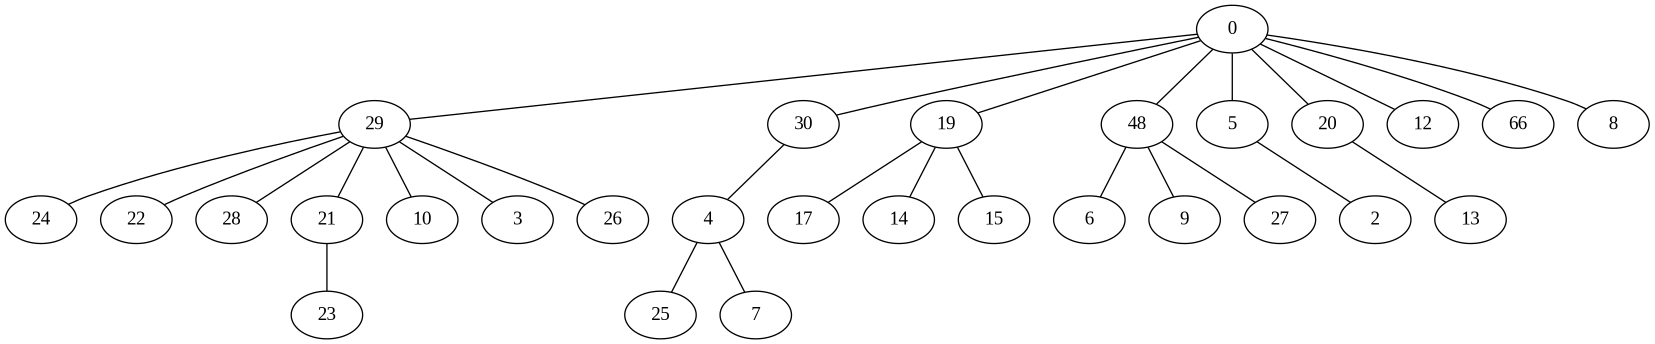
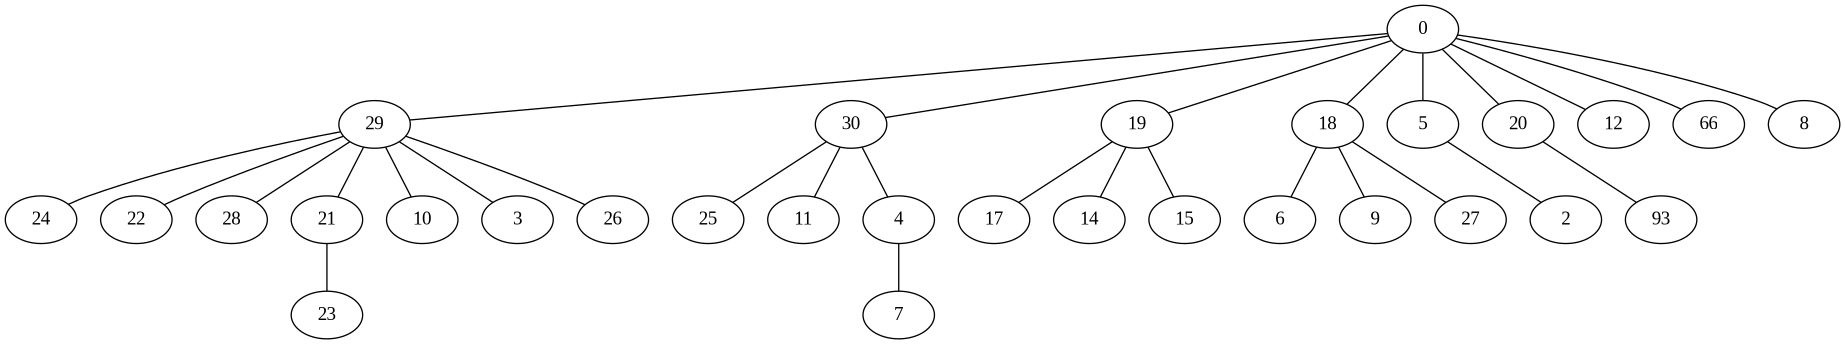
(1137, 124) -> (1328, 124)
none -> (803, 220)
(1471, 220) -> (1661, 220)
(684, 267) -> (779, 172)
